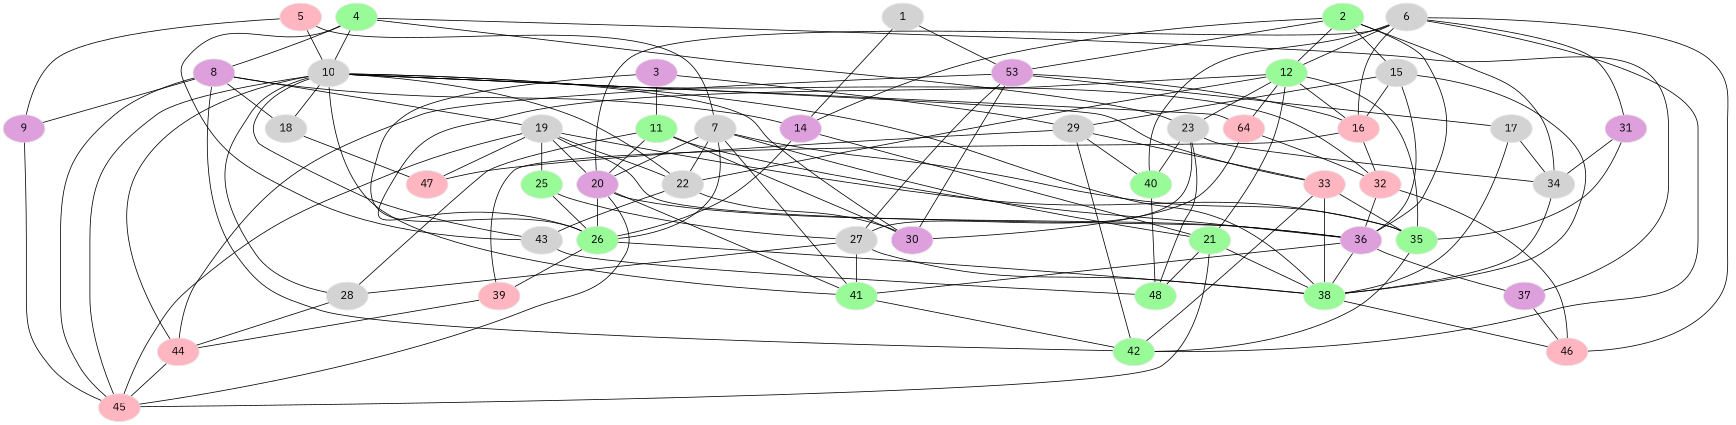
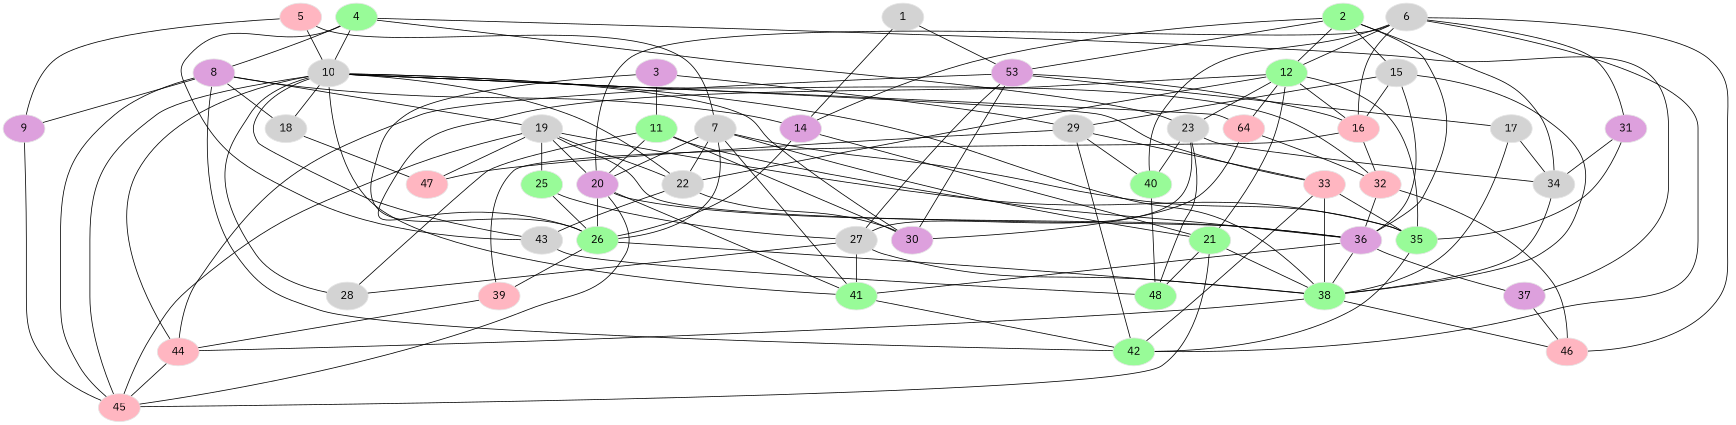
(263, 324) -> (752, 333)
